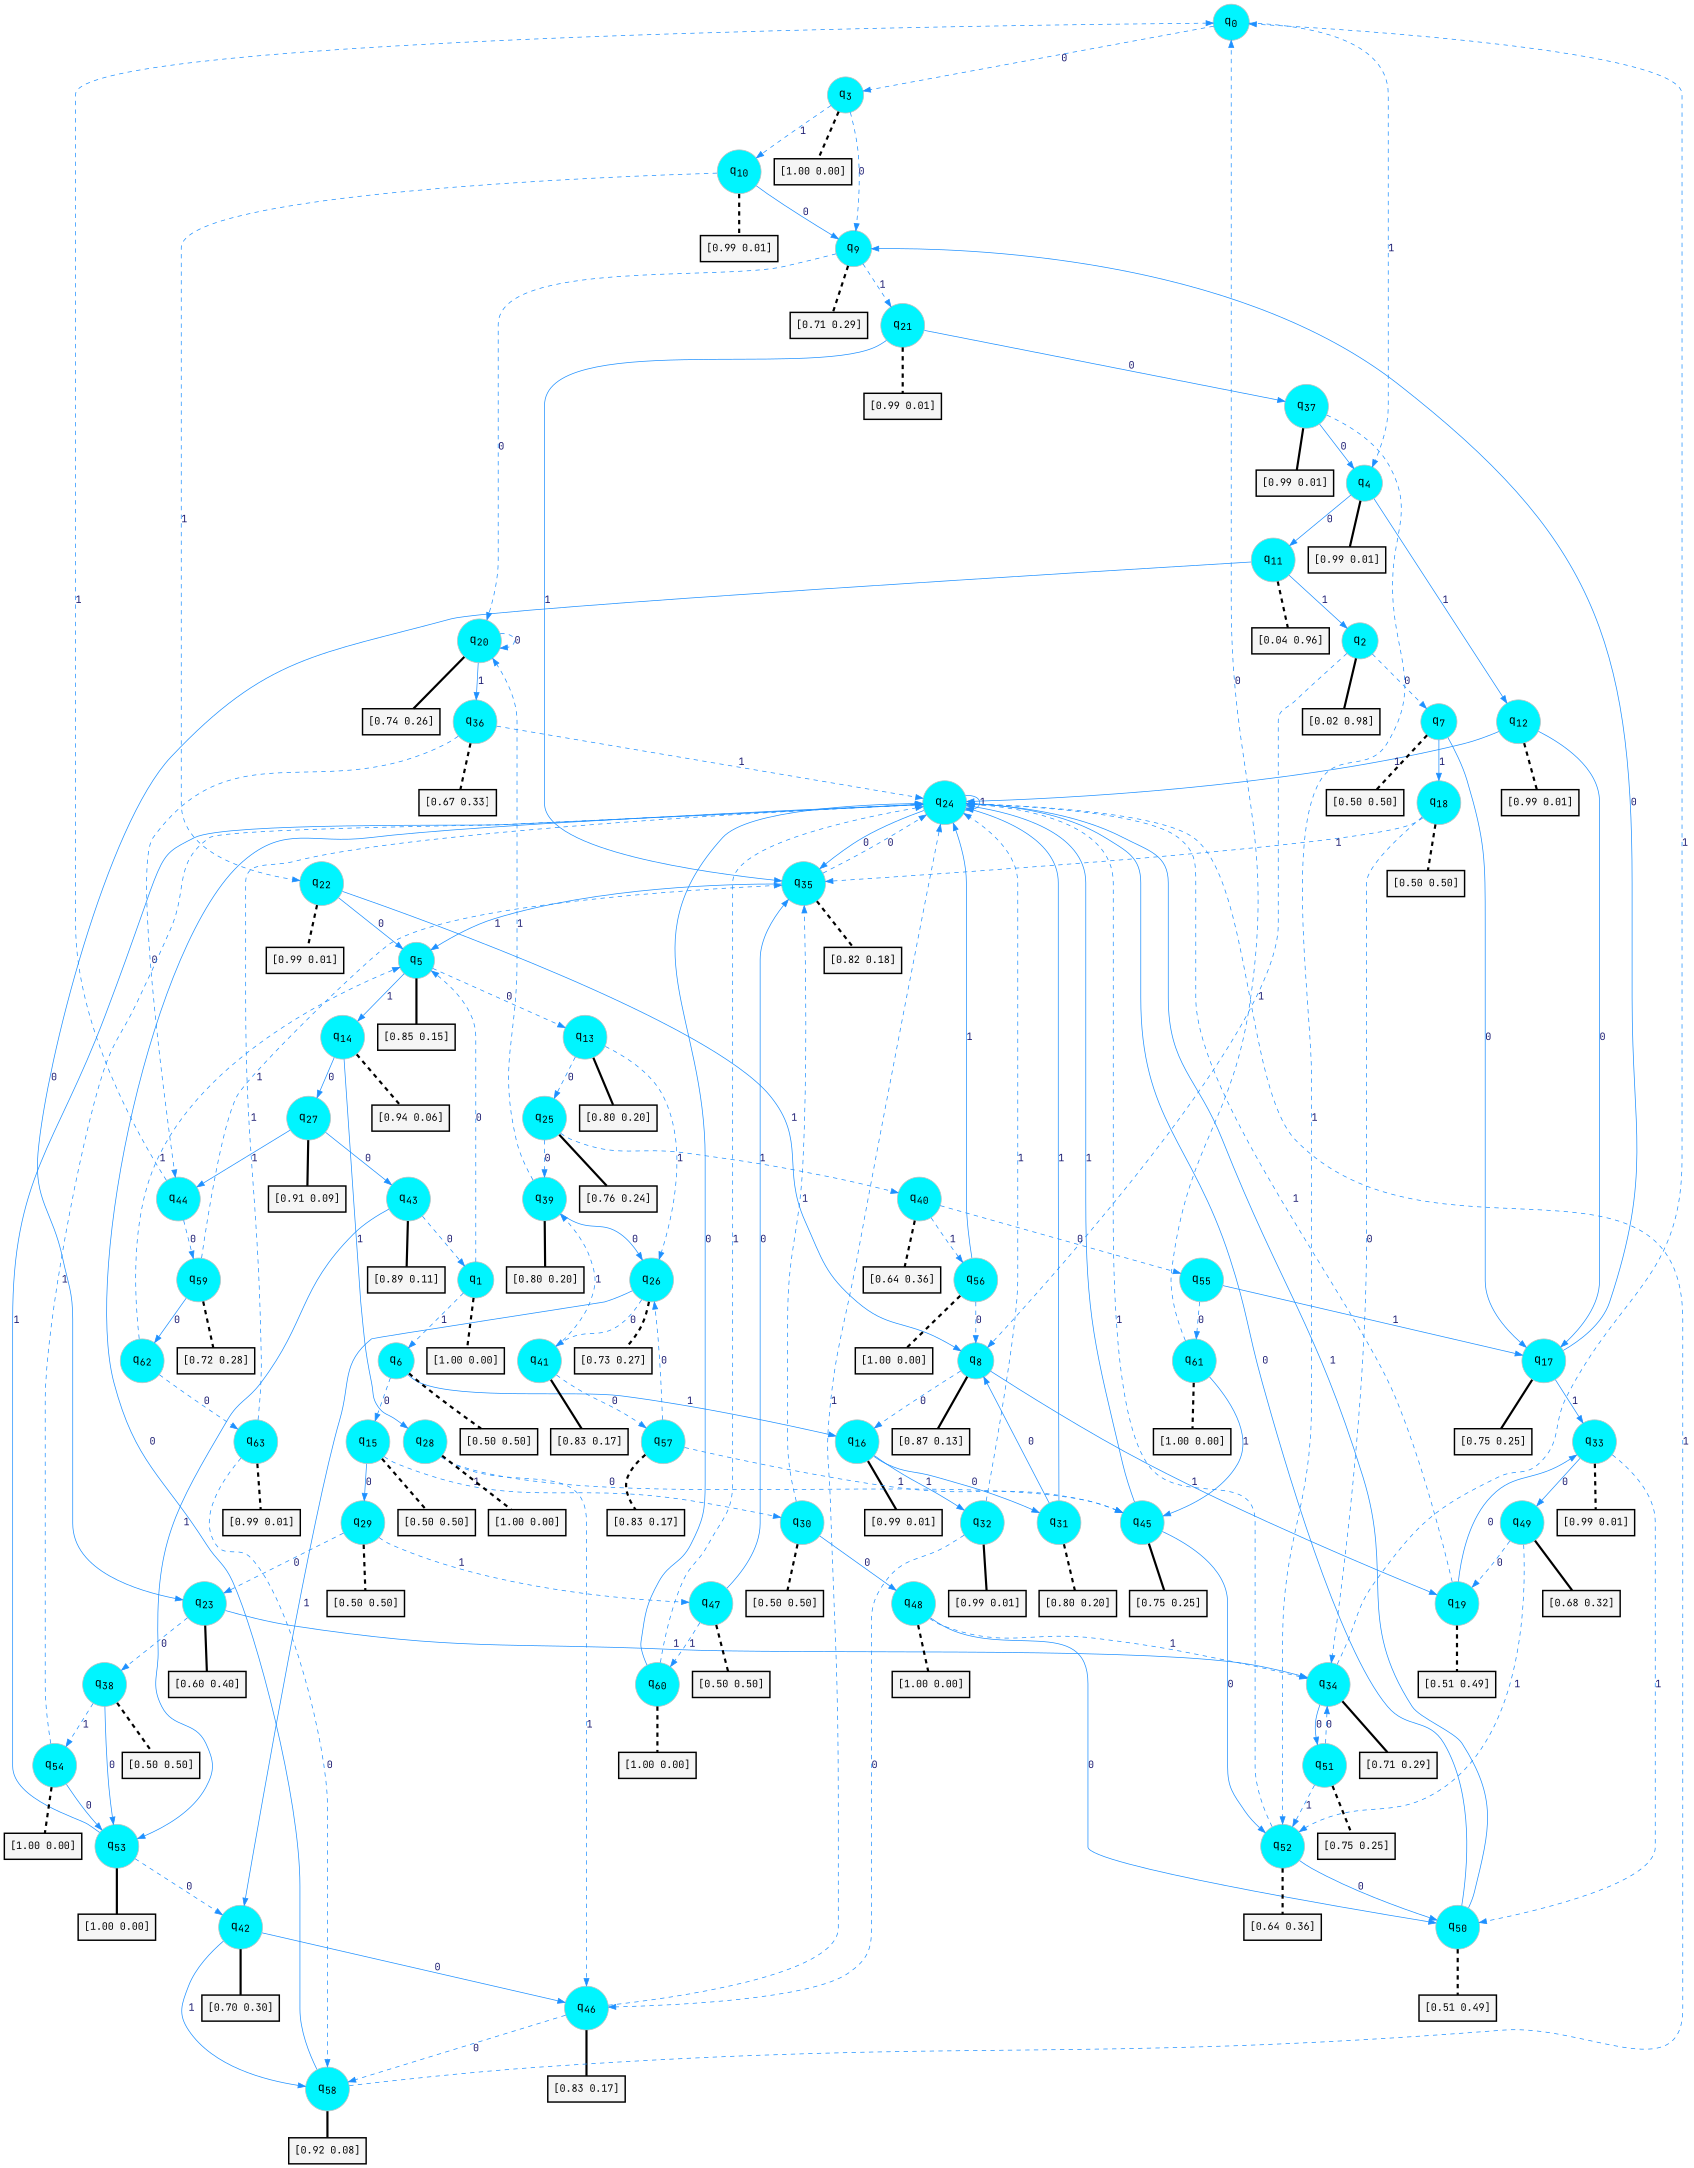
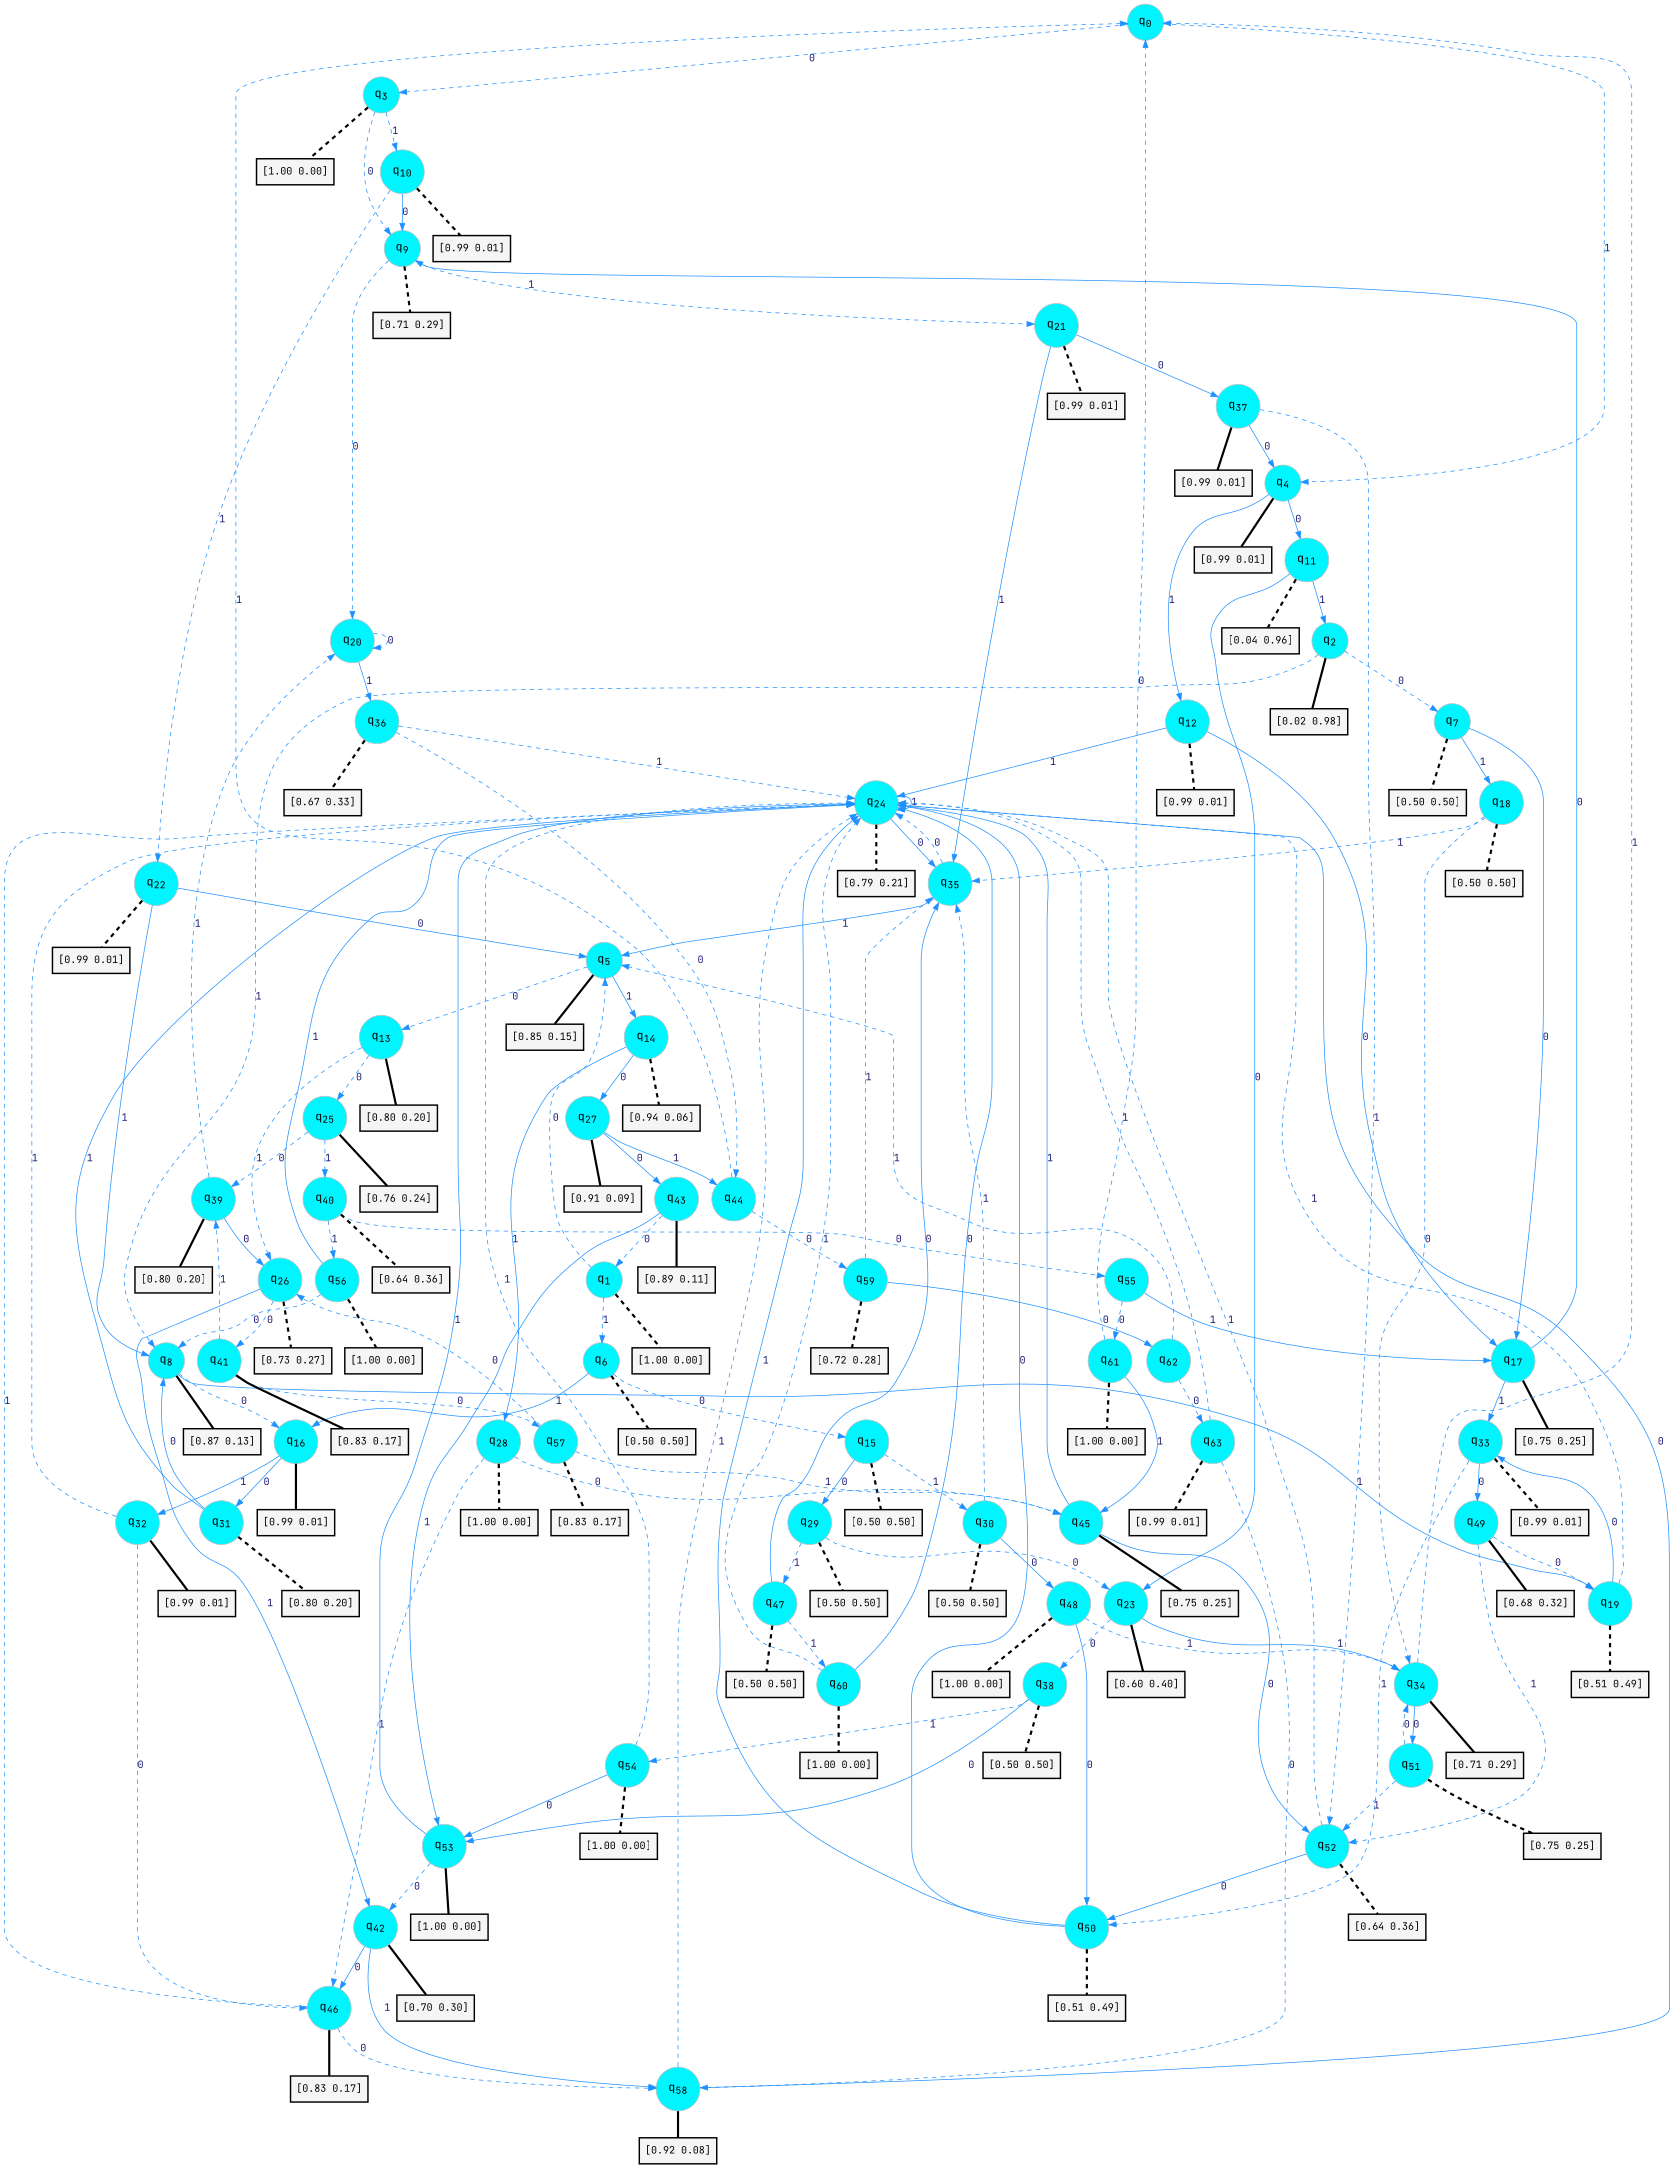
(401, 722) -> none
none -> (876, 884)
(863, 960) -> none
